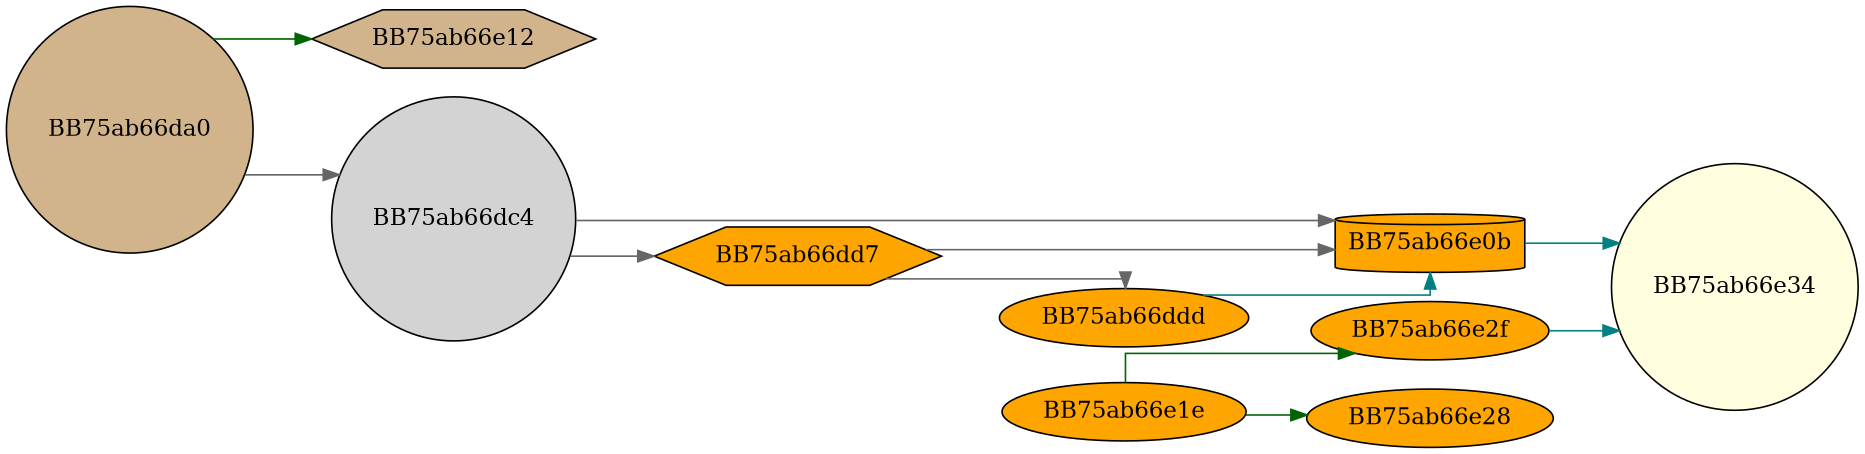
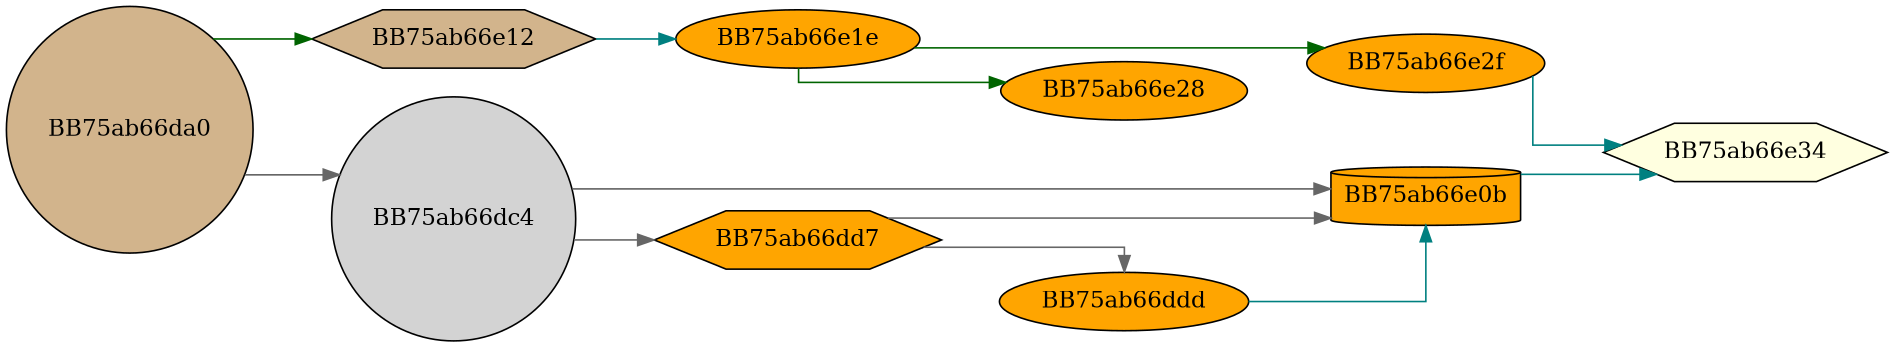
none -> (628, 39)
(1735, 287) -> (1745, 152)
